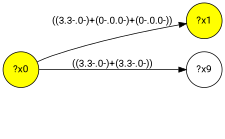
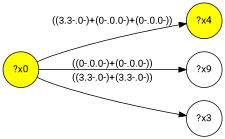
(204, 21) -> (204, 21)
(113, 64) -> (113, 64)
none -> (204, 118)
